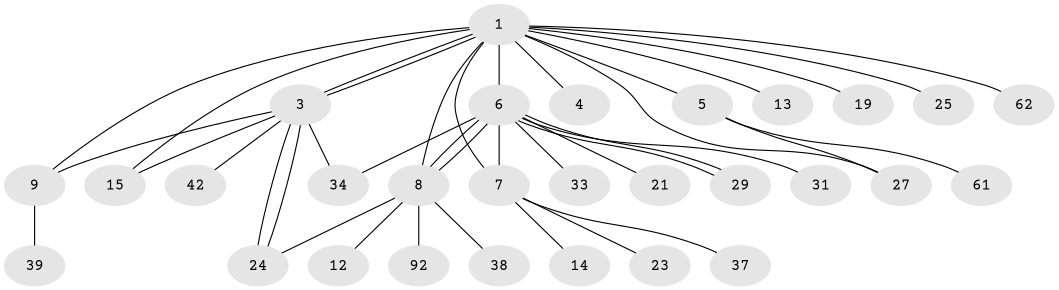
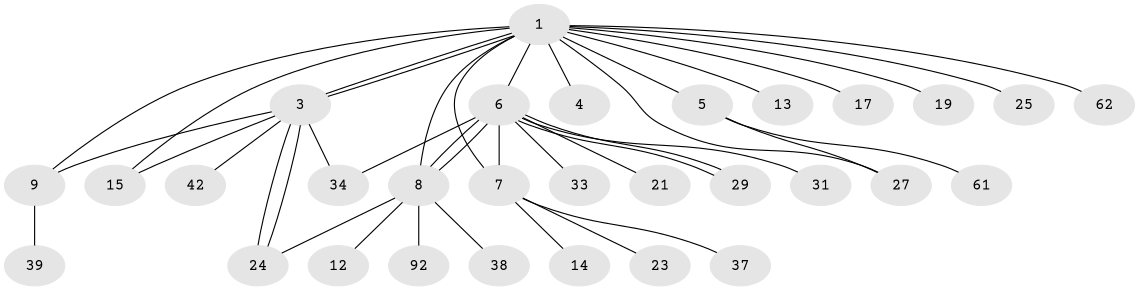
none -> (863, 105)
